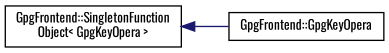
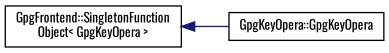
(306, 26) -> (306, 26)
